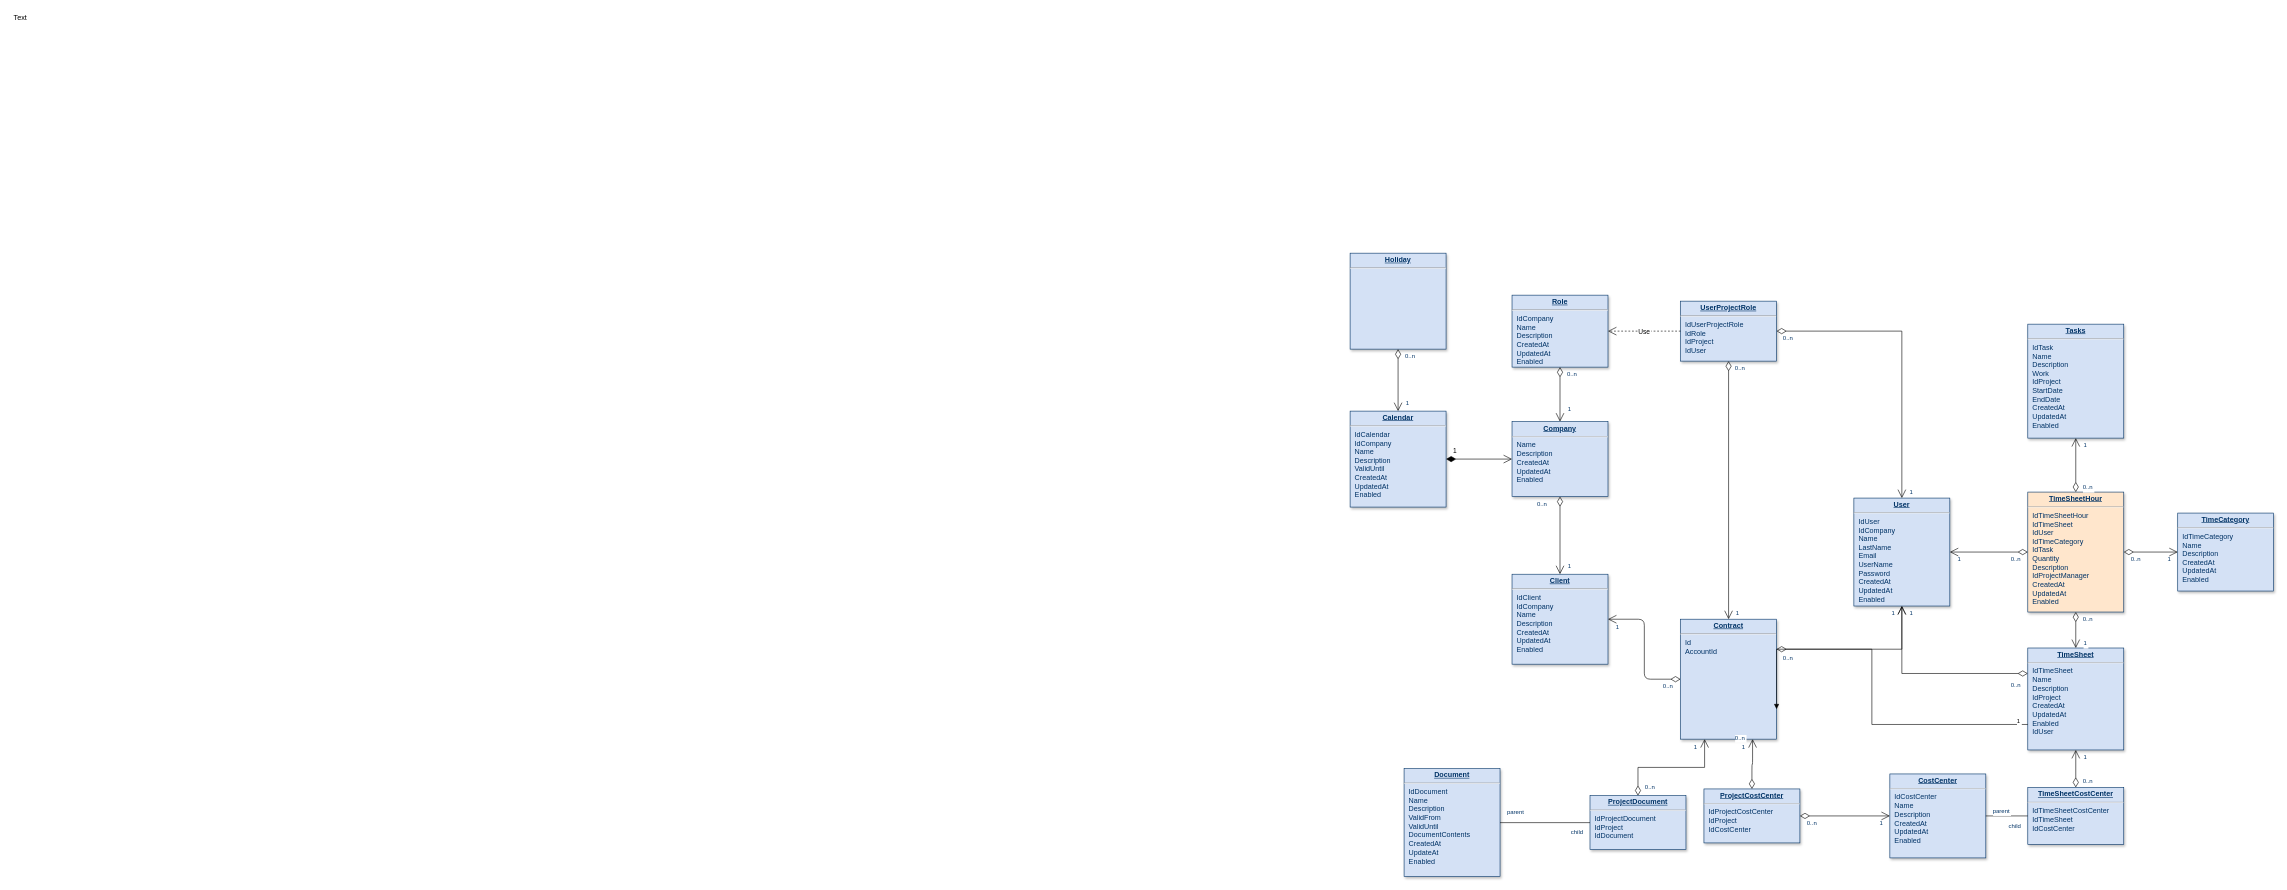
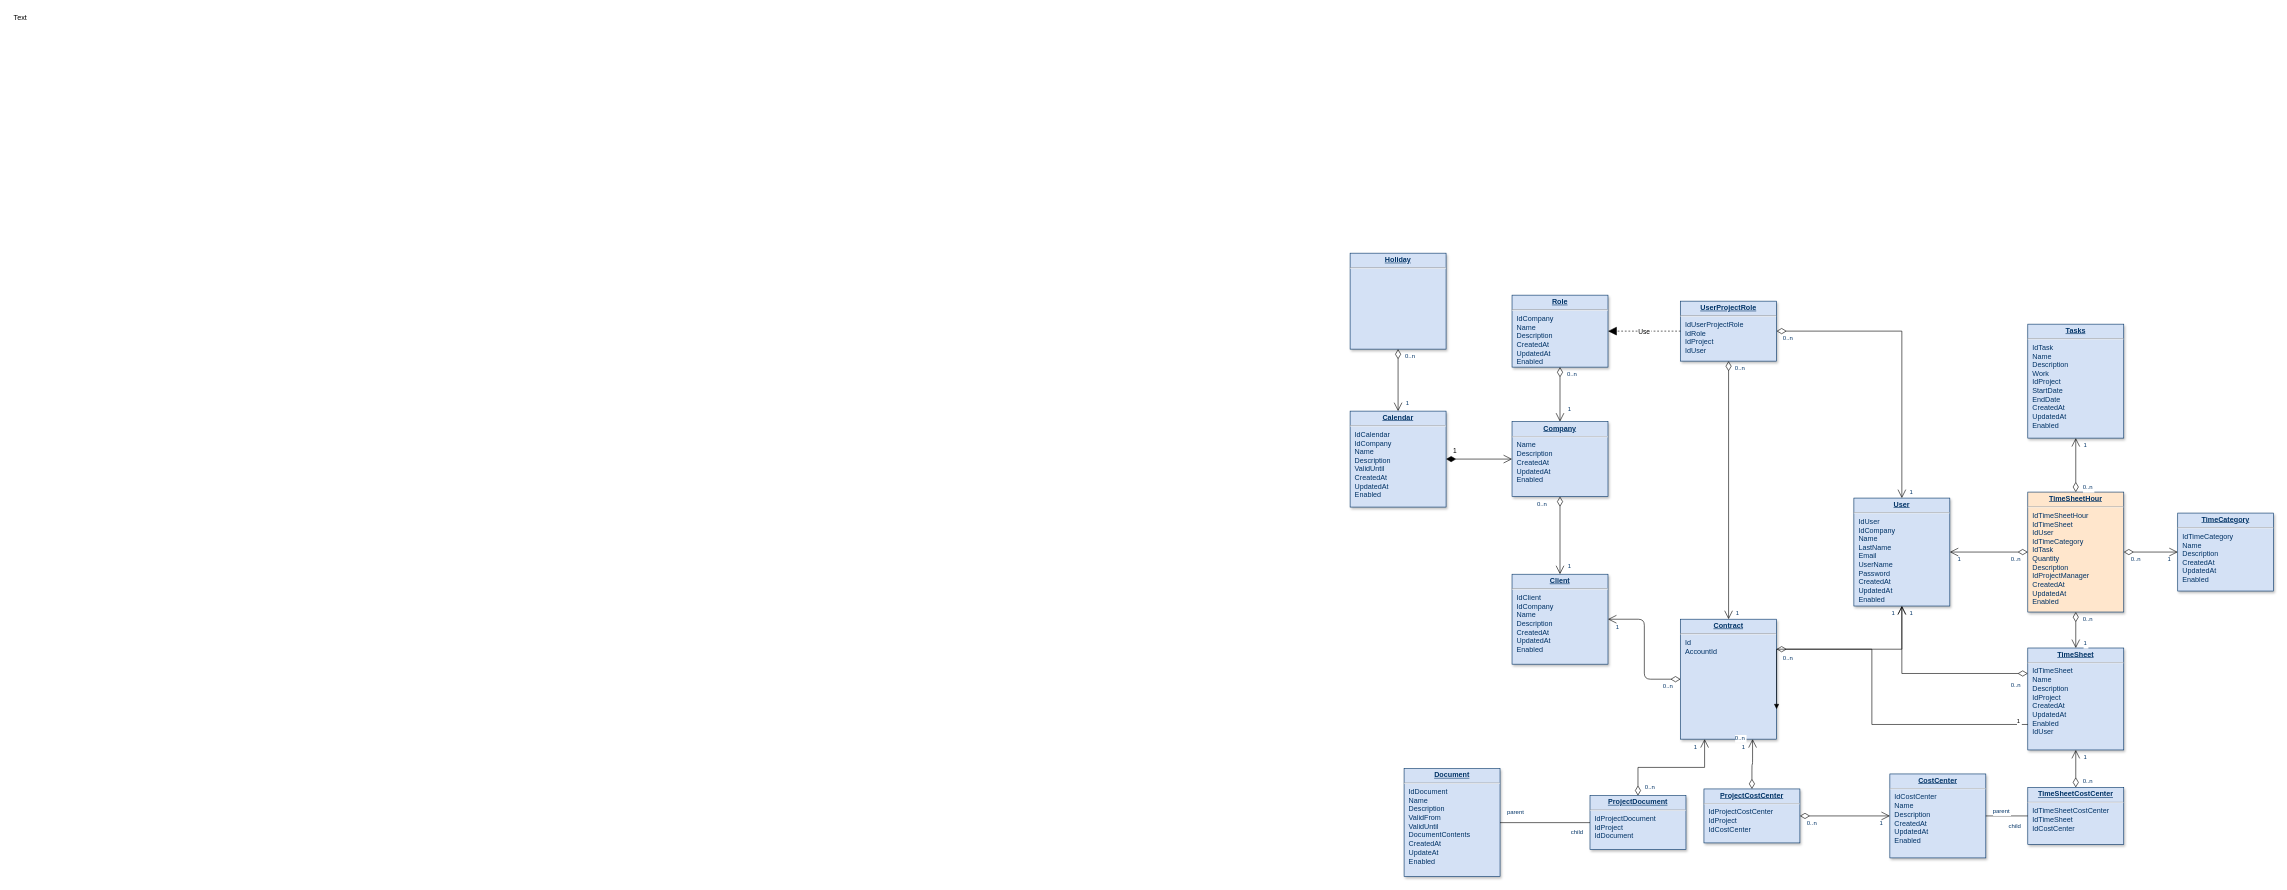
(1614, 331) -> (1618, 331)
